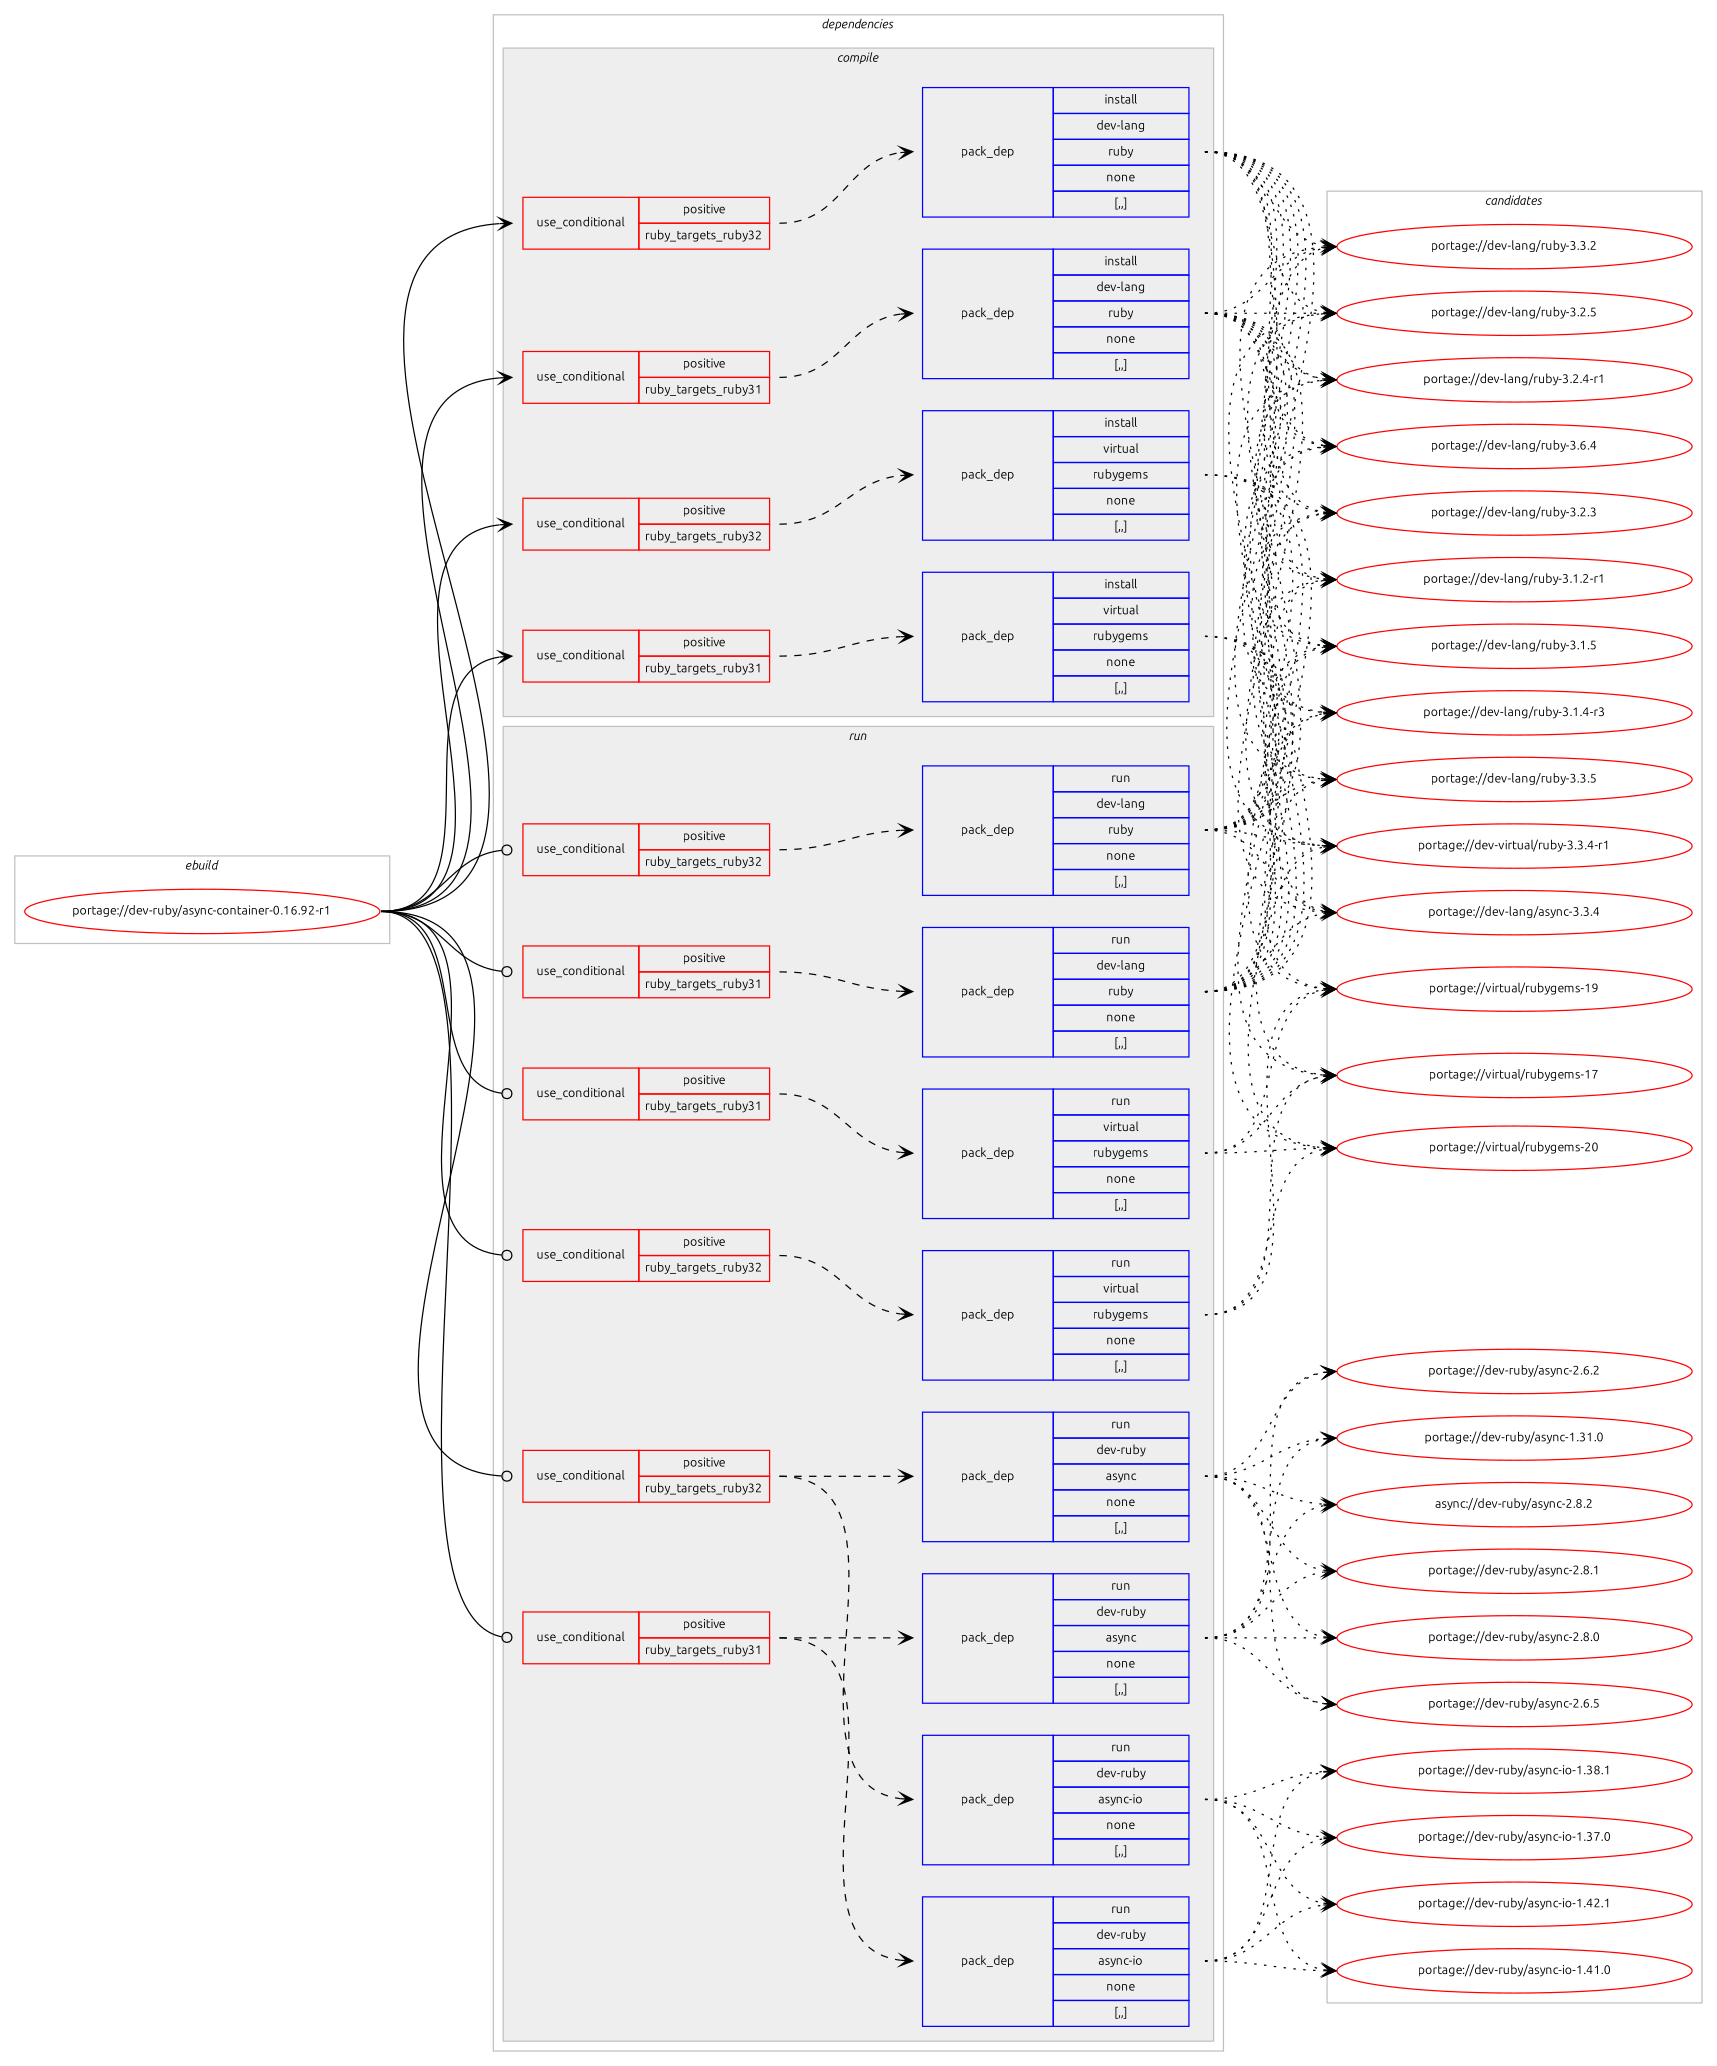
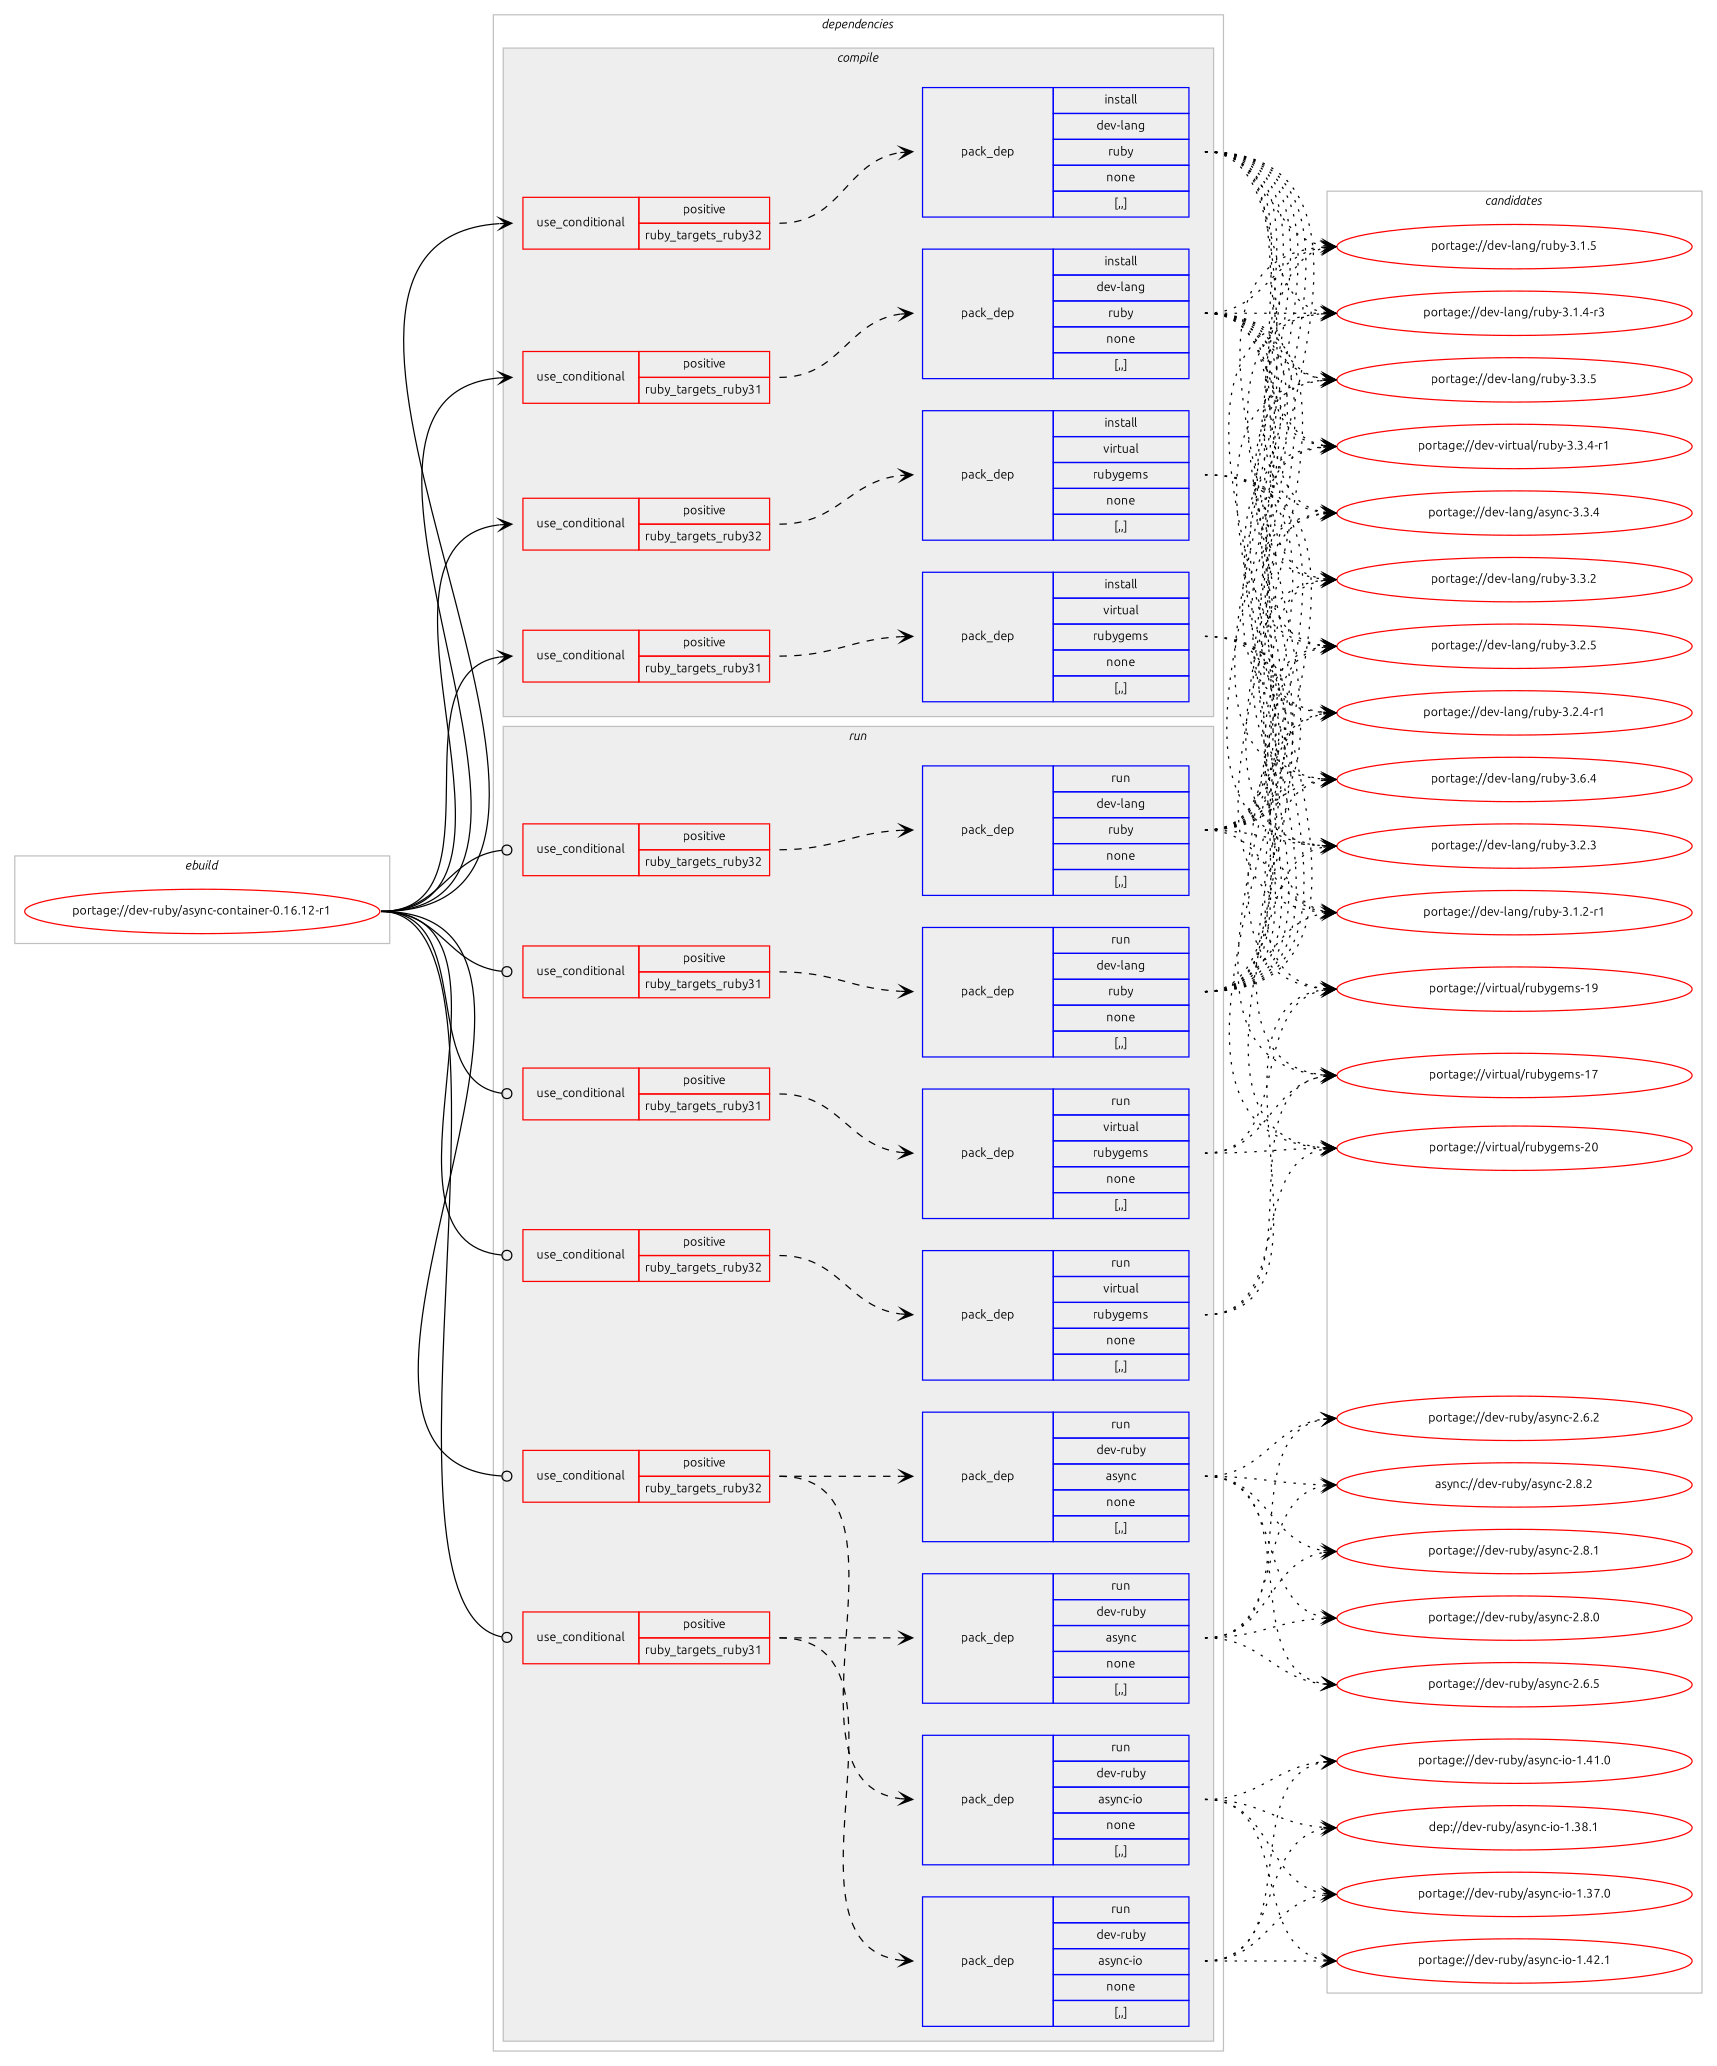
(202, 911) -> (202, 911)
(1515, 1438) -> none
(1515, 1771) -> (1515, 1828)
